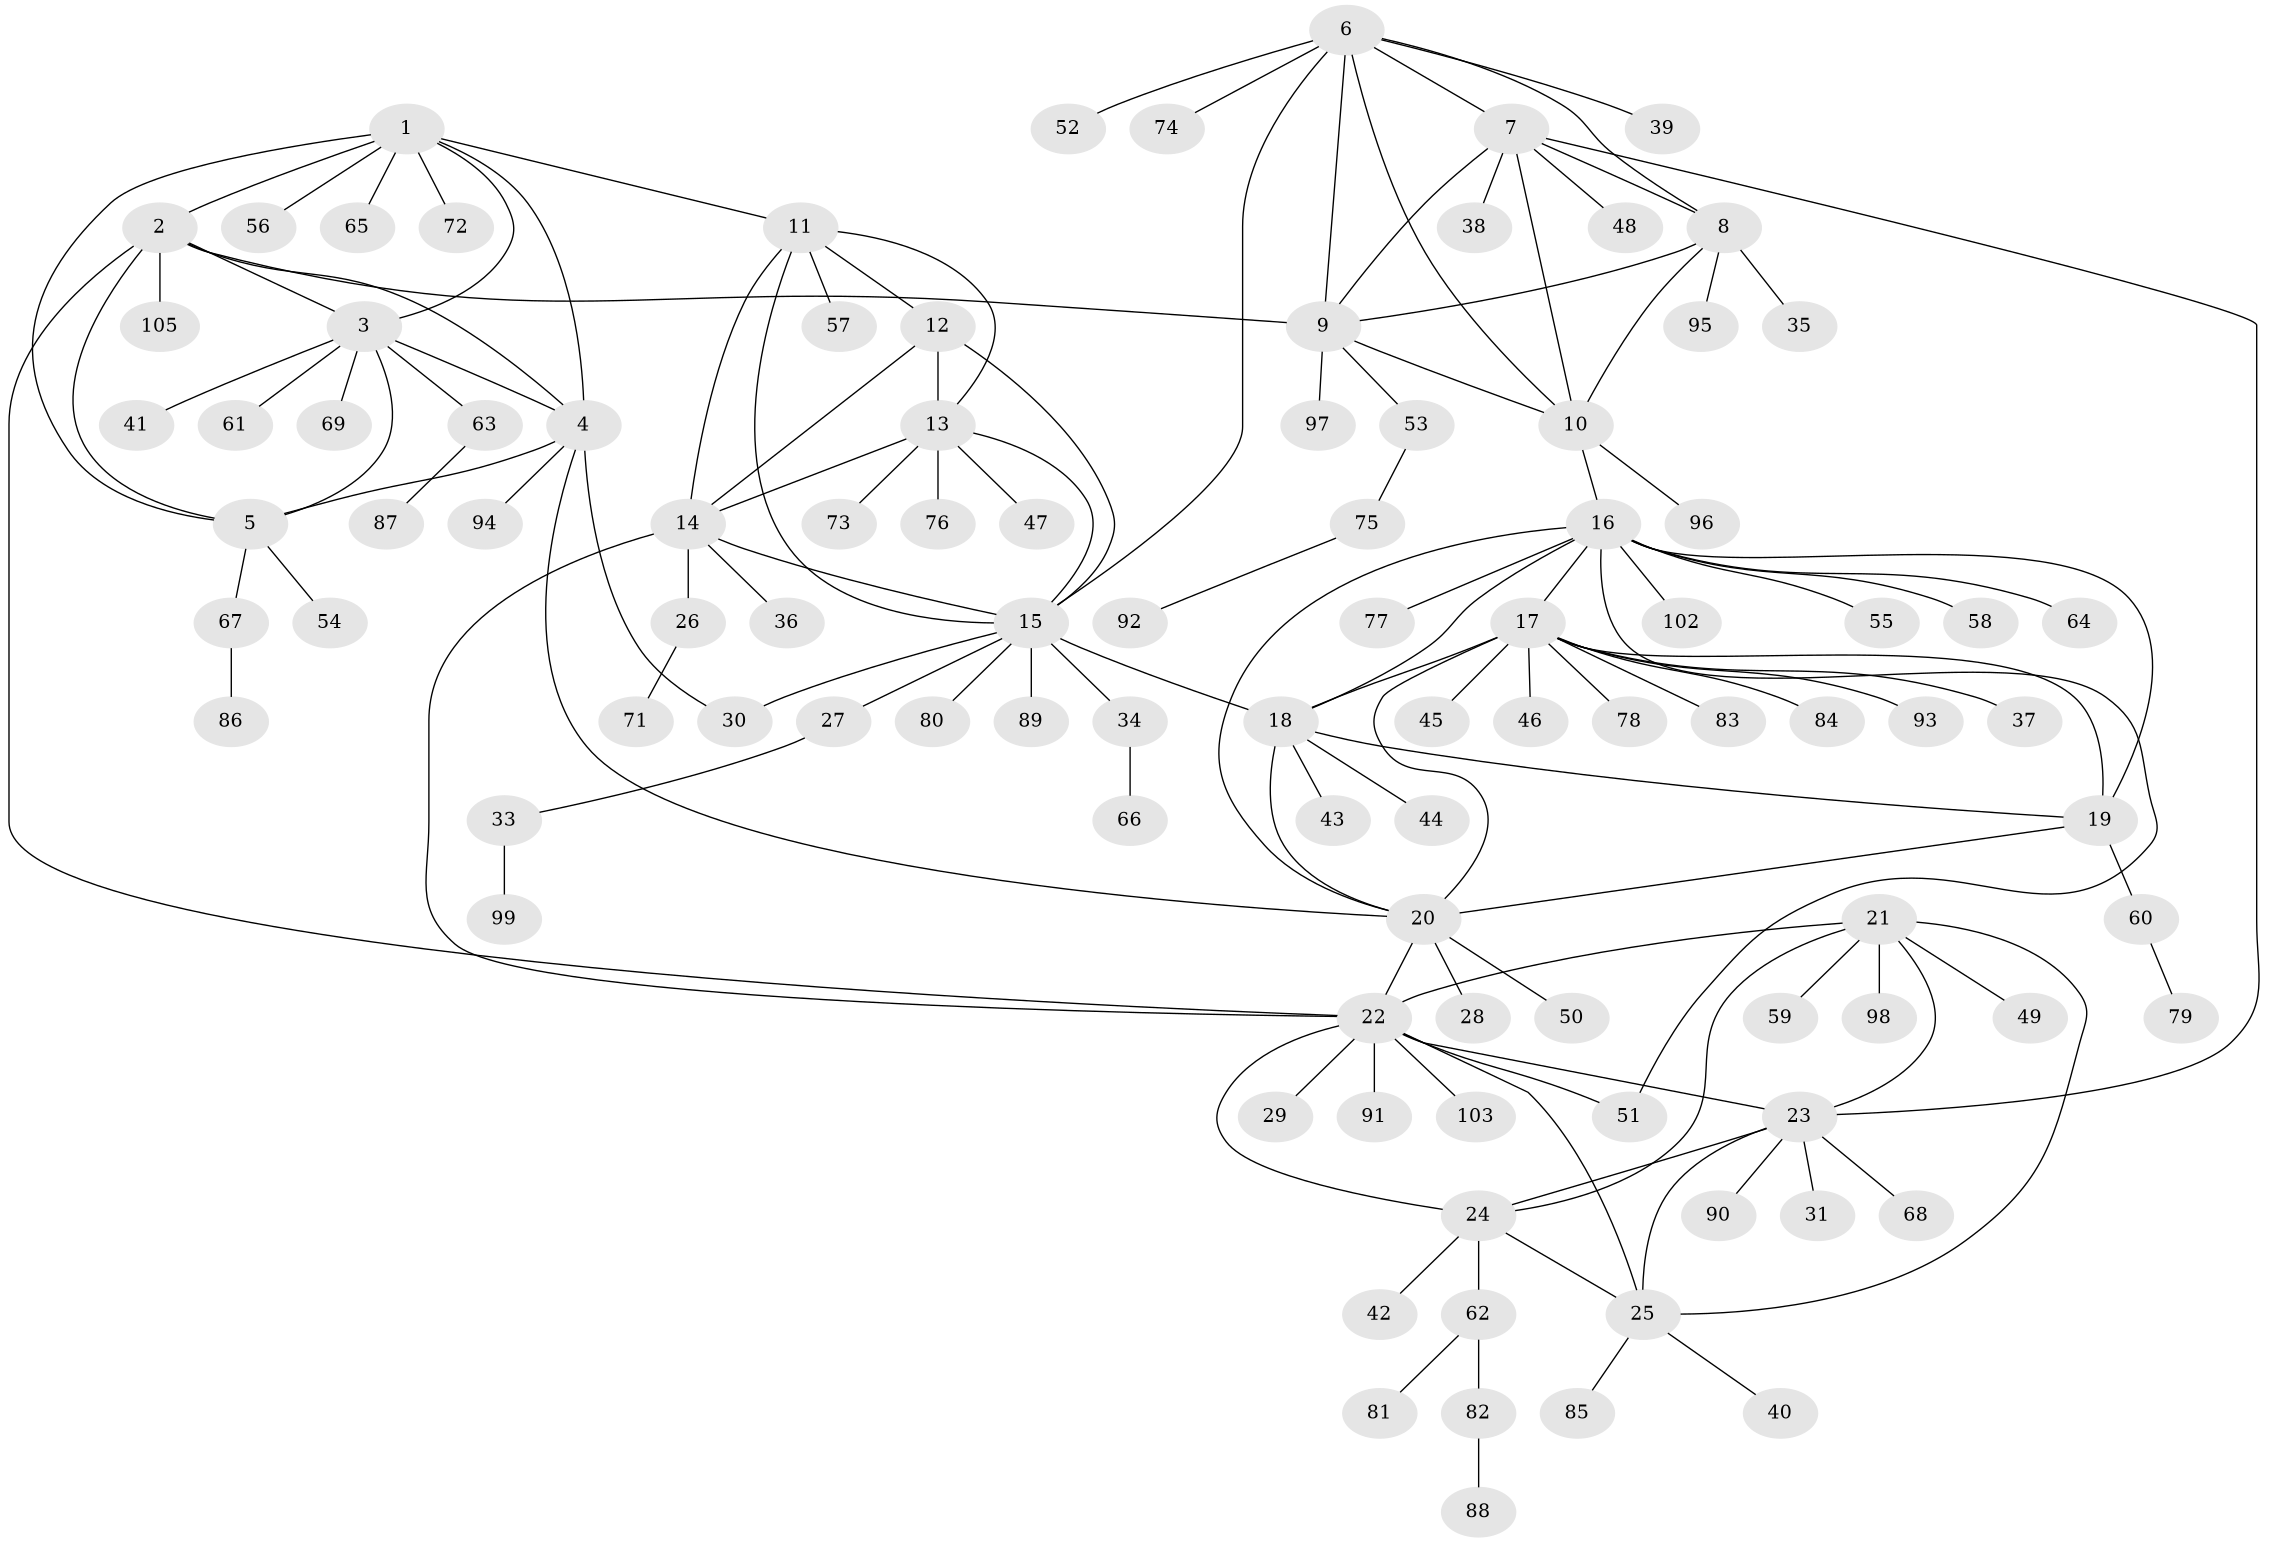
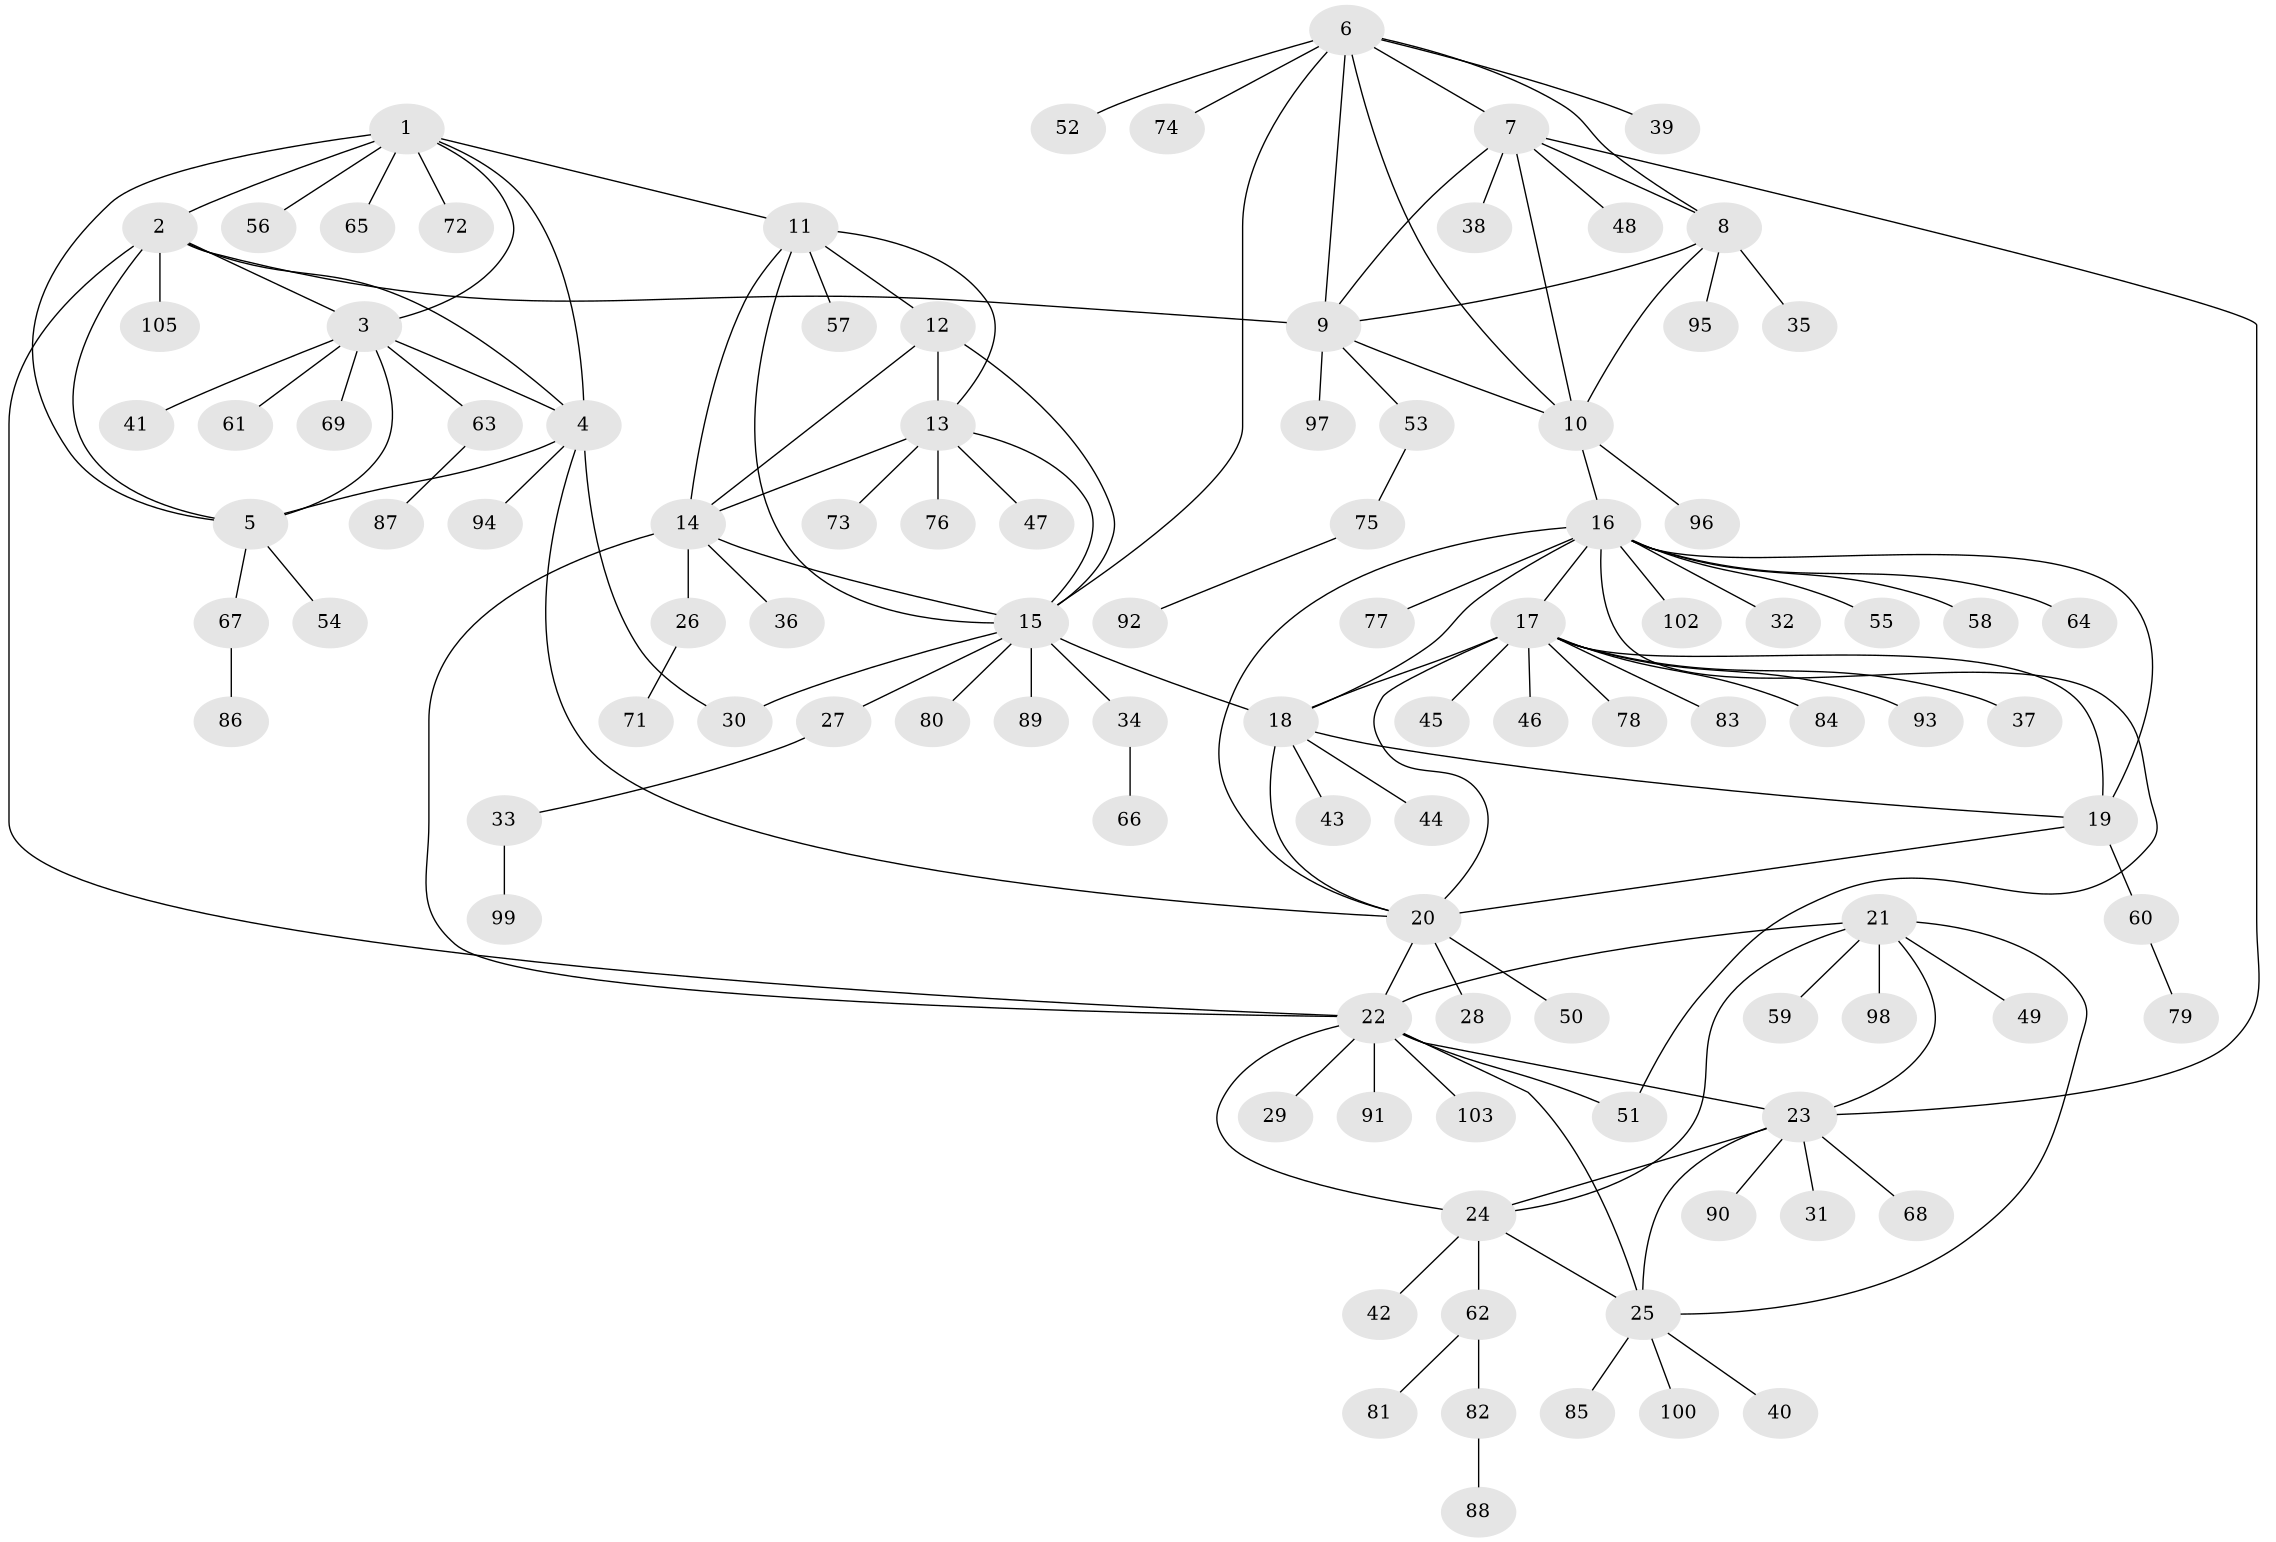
none -> (1783, 623)
none -> (1679, 1413)
